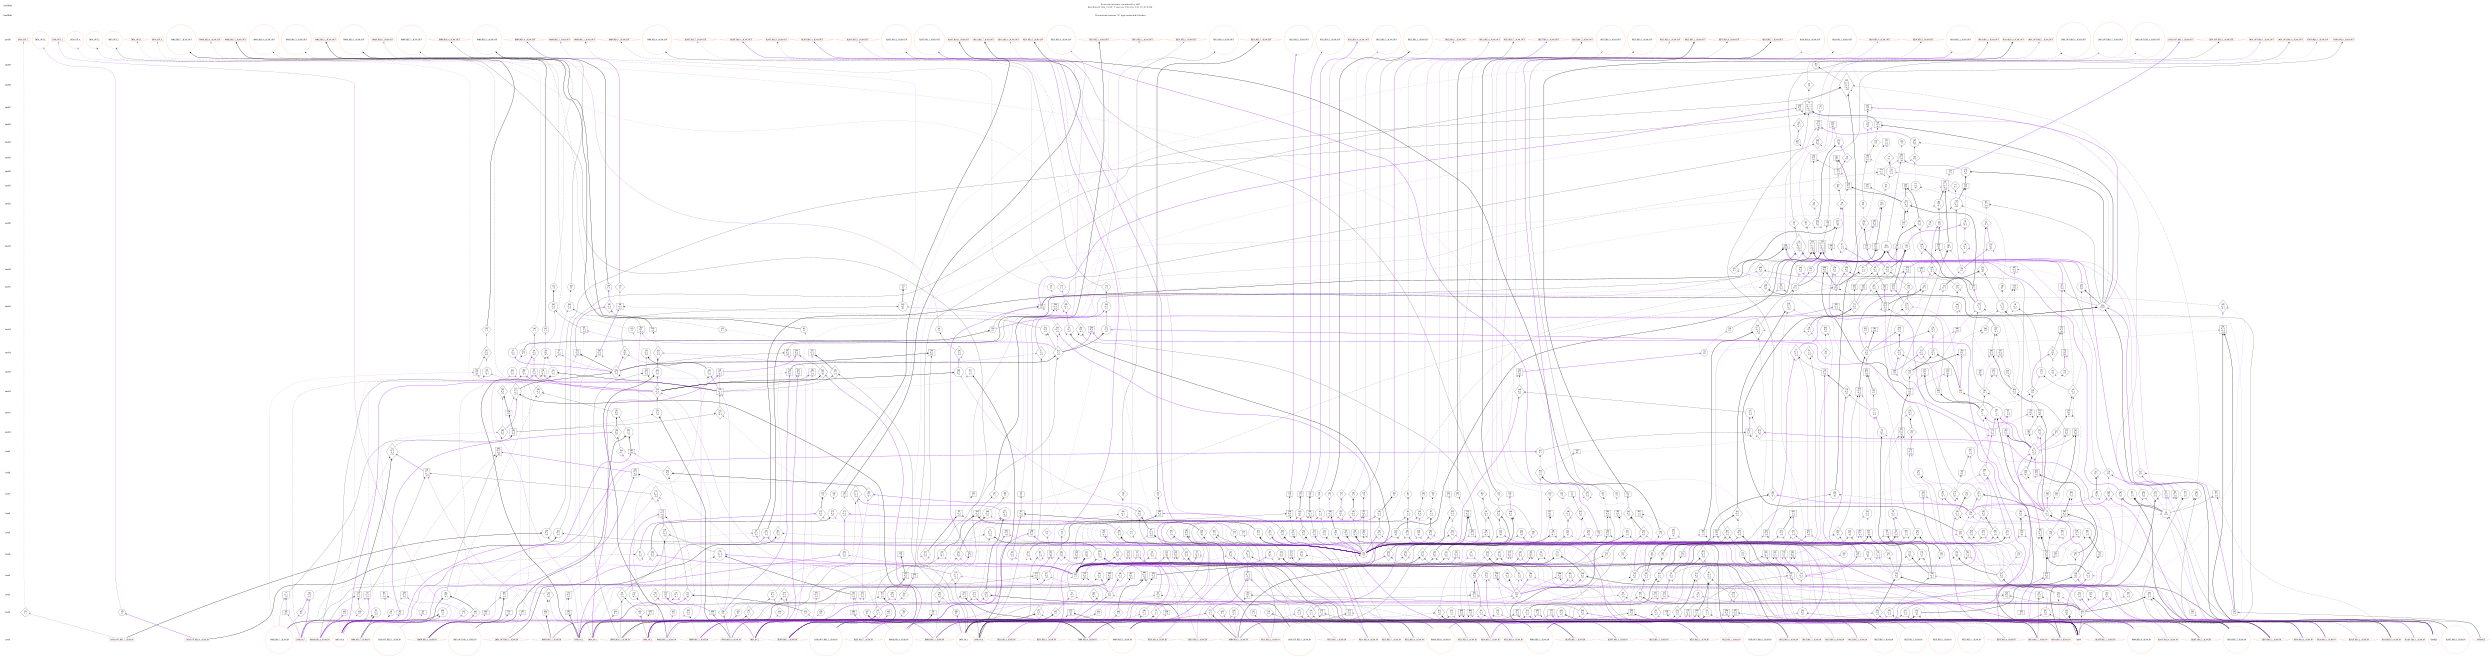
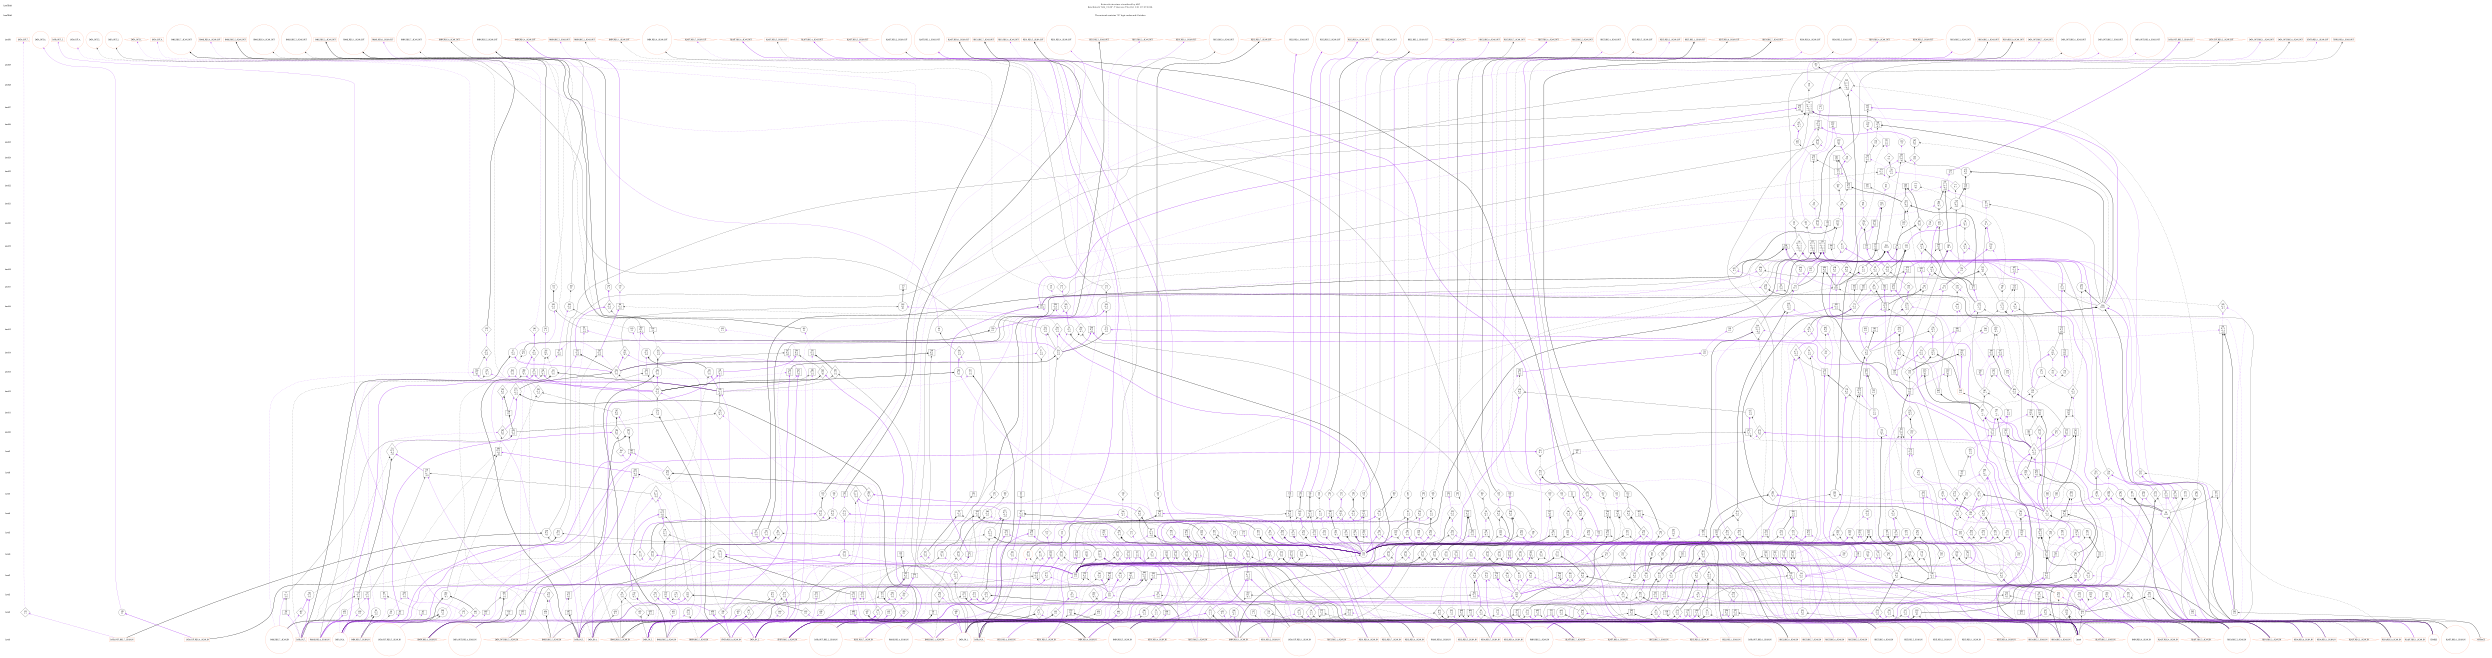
(587, 366) -> (582, 342)
none -> (347, 432)
(2237, 621) -> (2228, 621)
